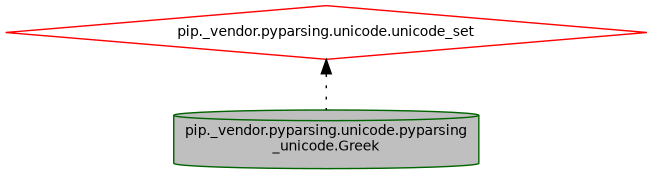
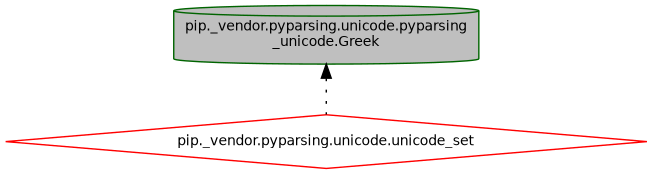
(326, 92) -> (326, 96)
